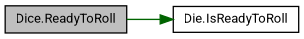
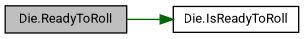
(66, 19) -> (66, 19)
